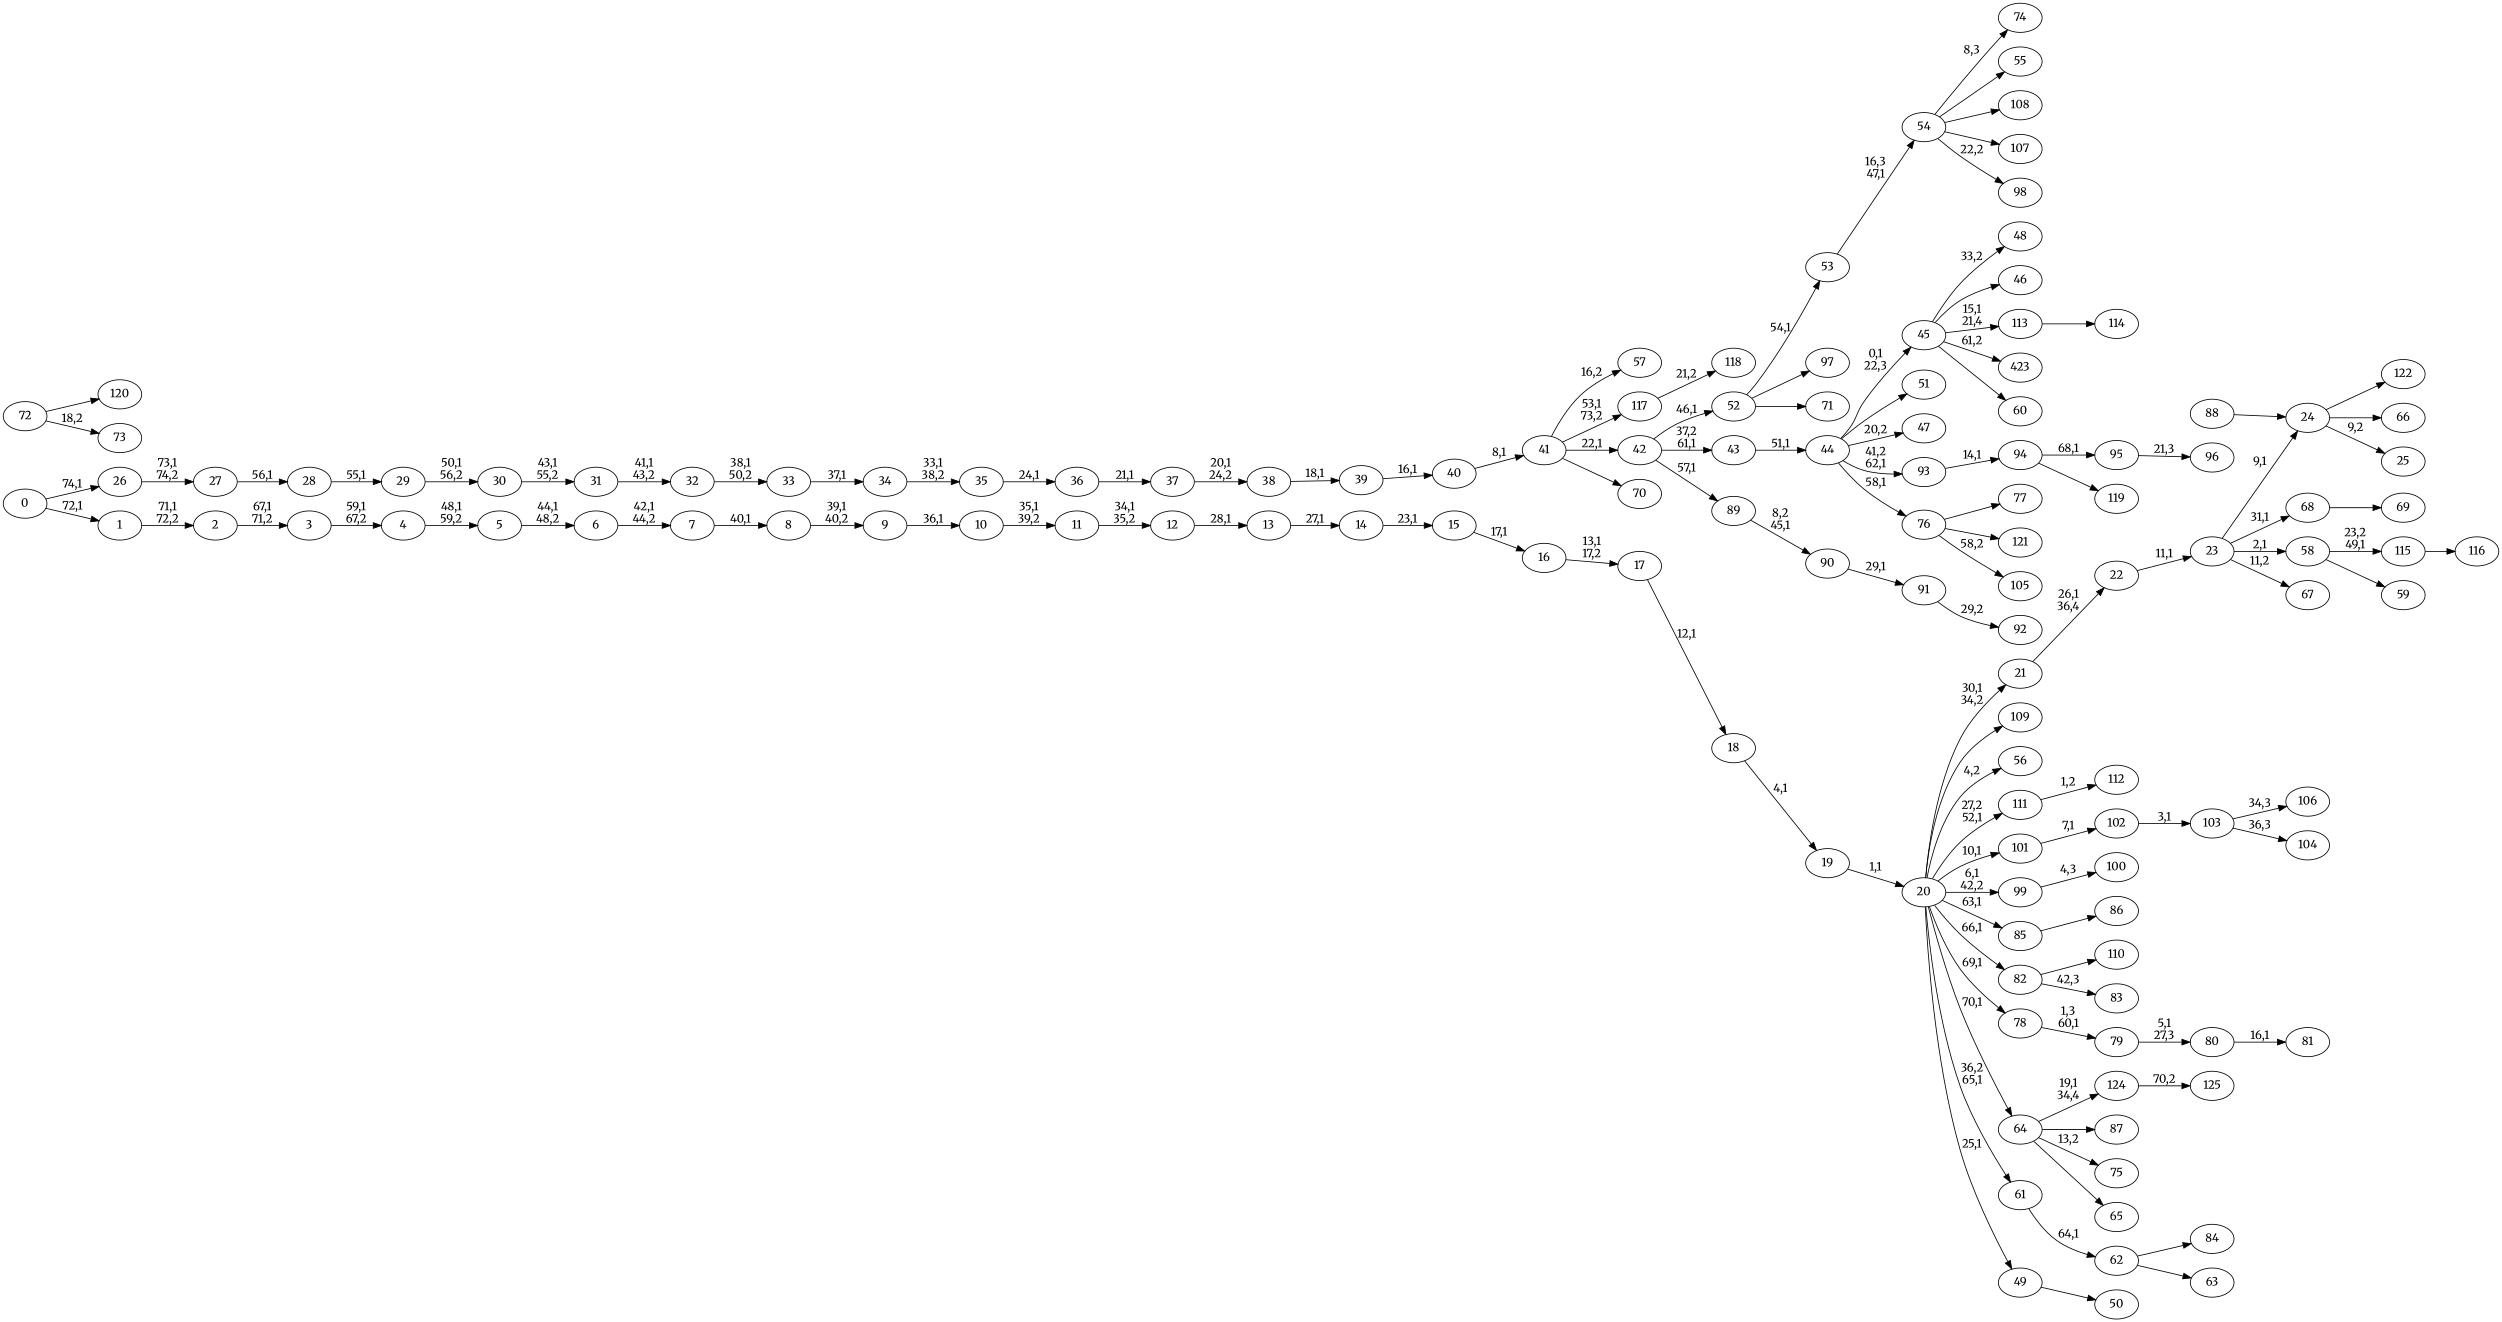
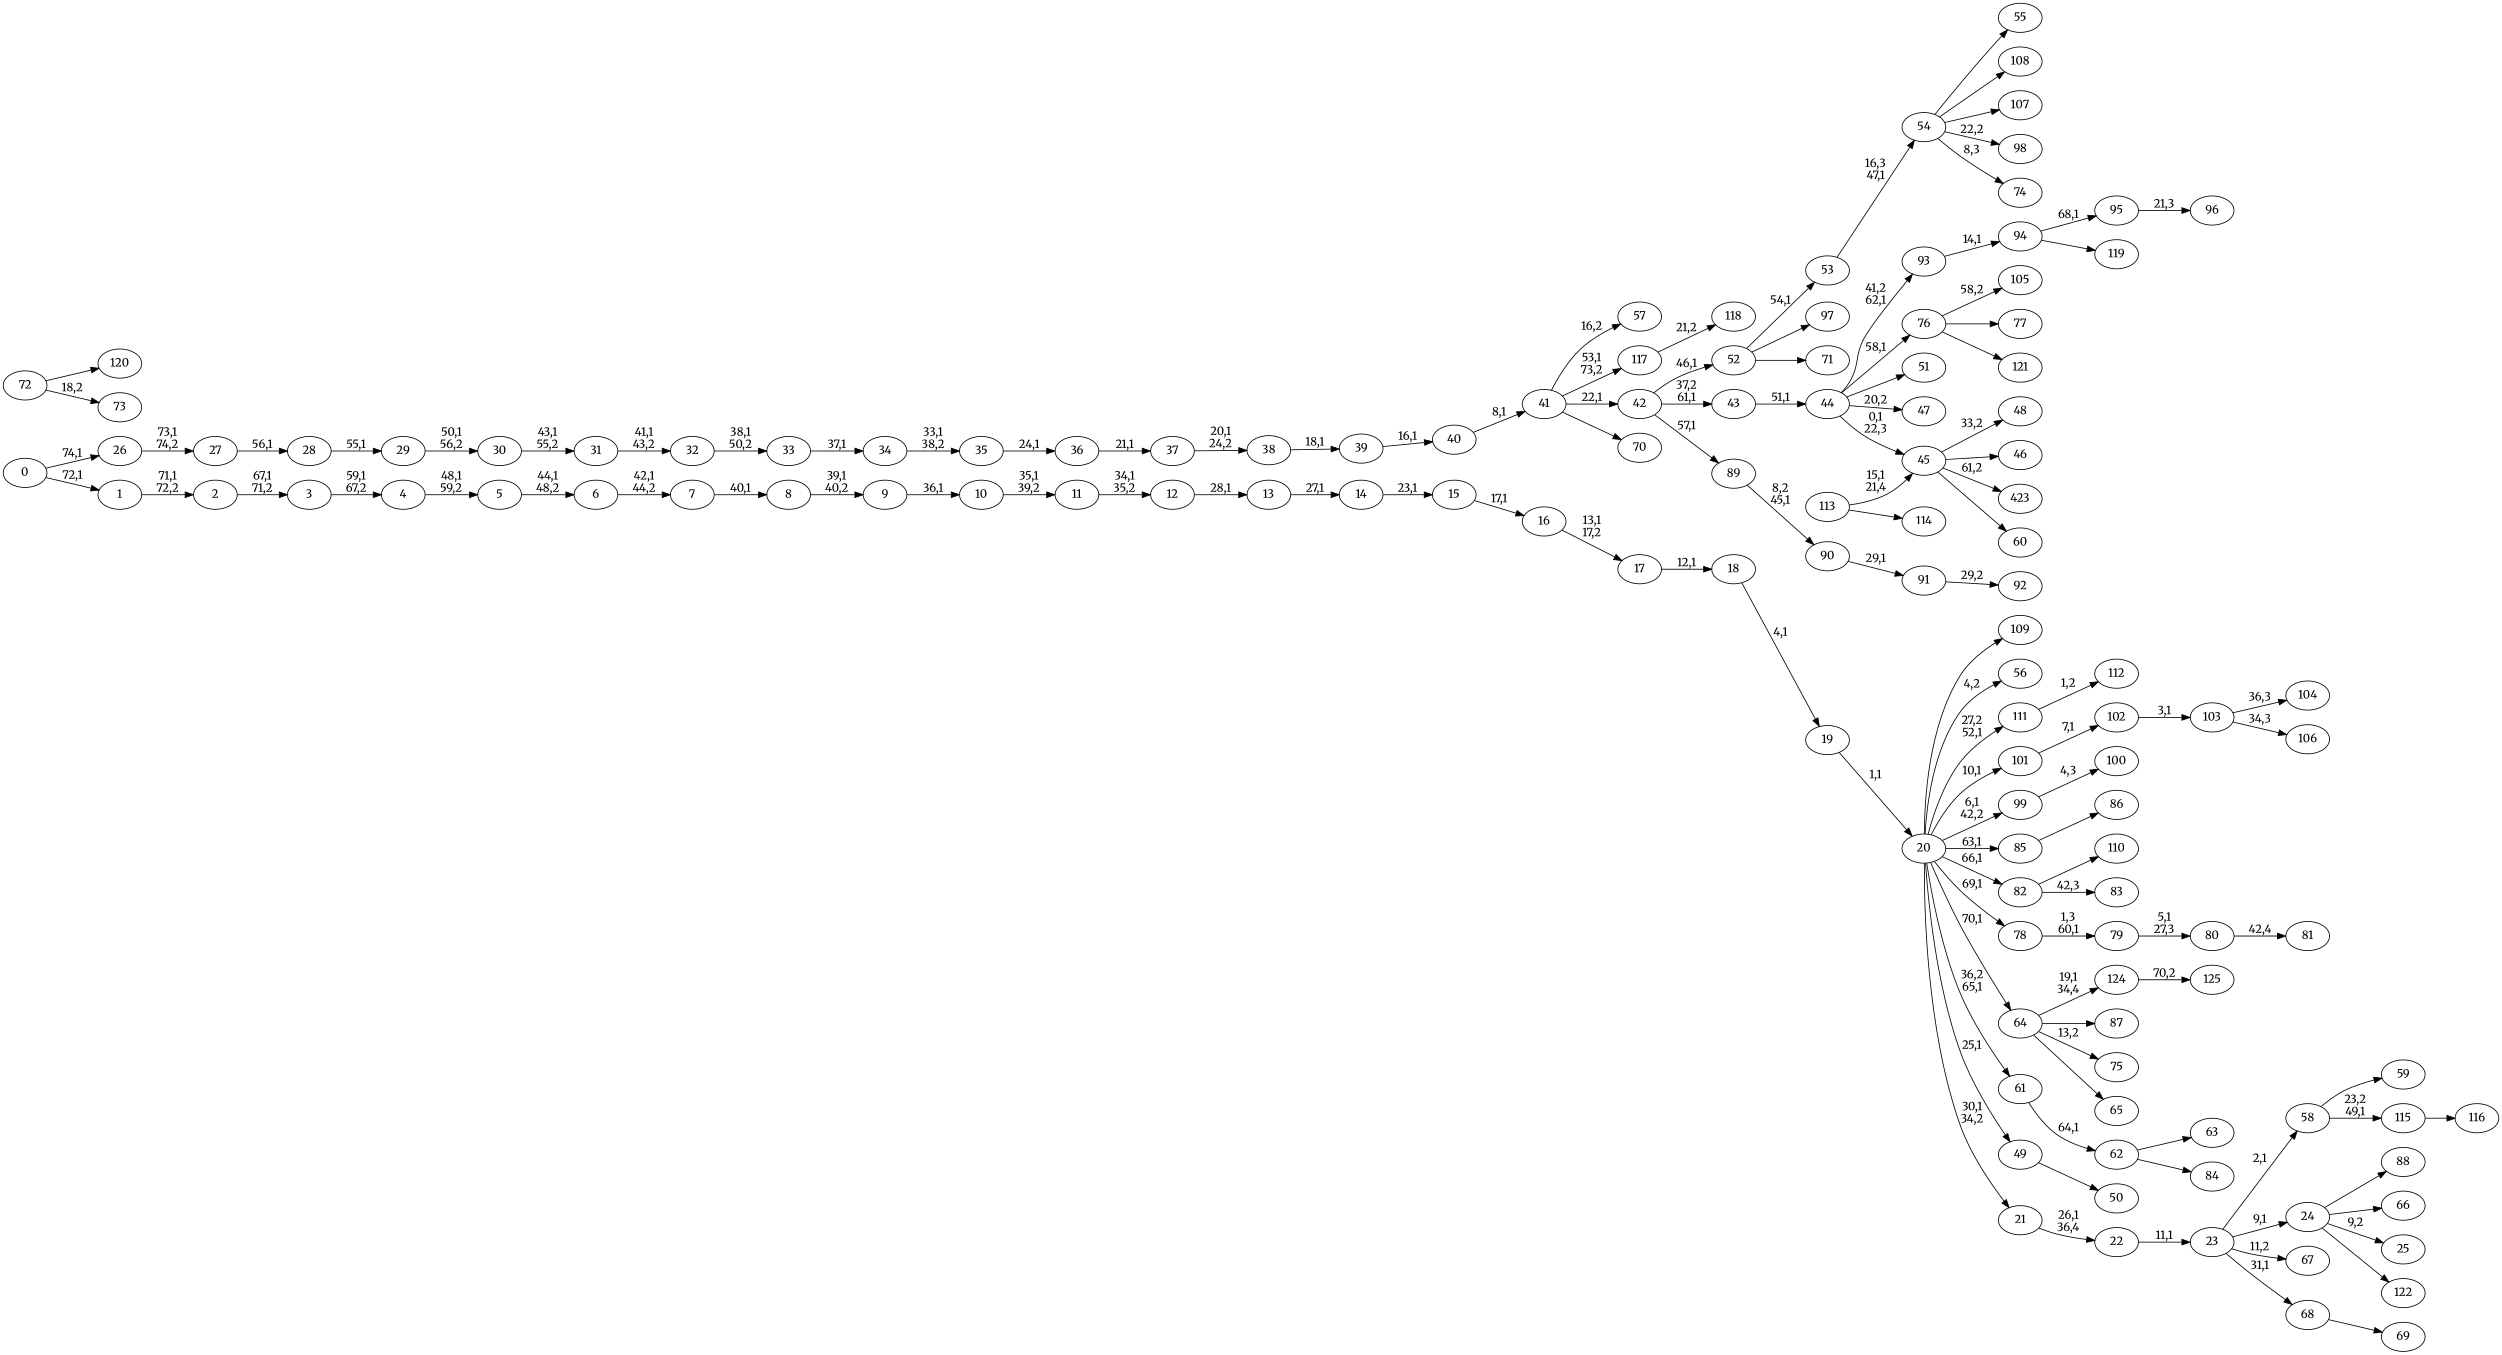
(1968, 330) -> (1880, 497)
(2256, 416) -> (2352, 1192)
(2260, 1036) -> (2260, 930)
